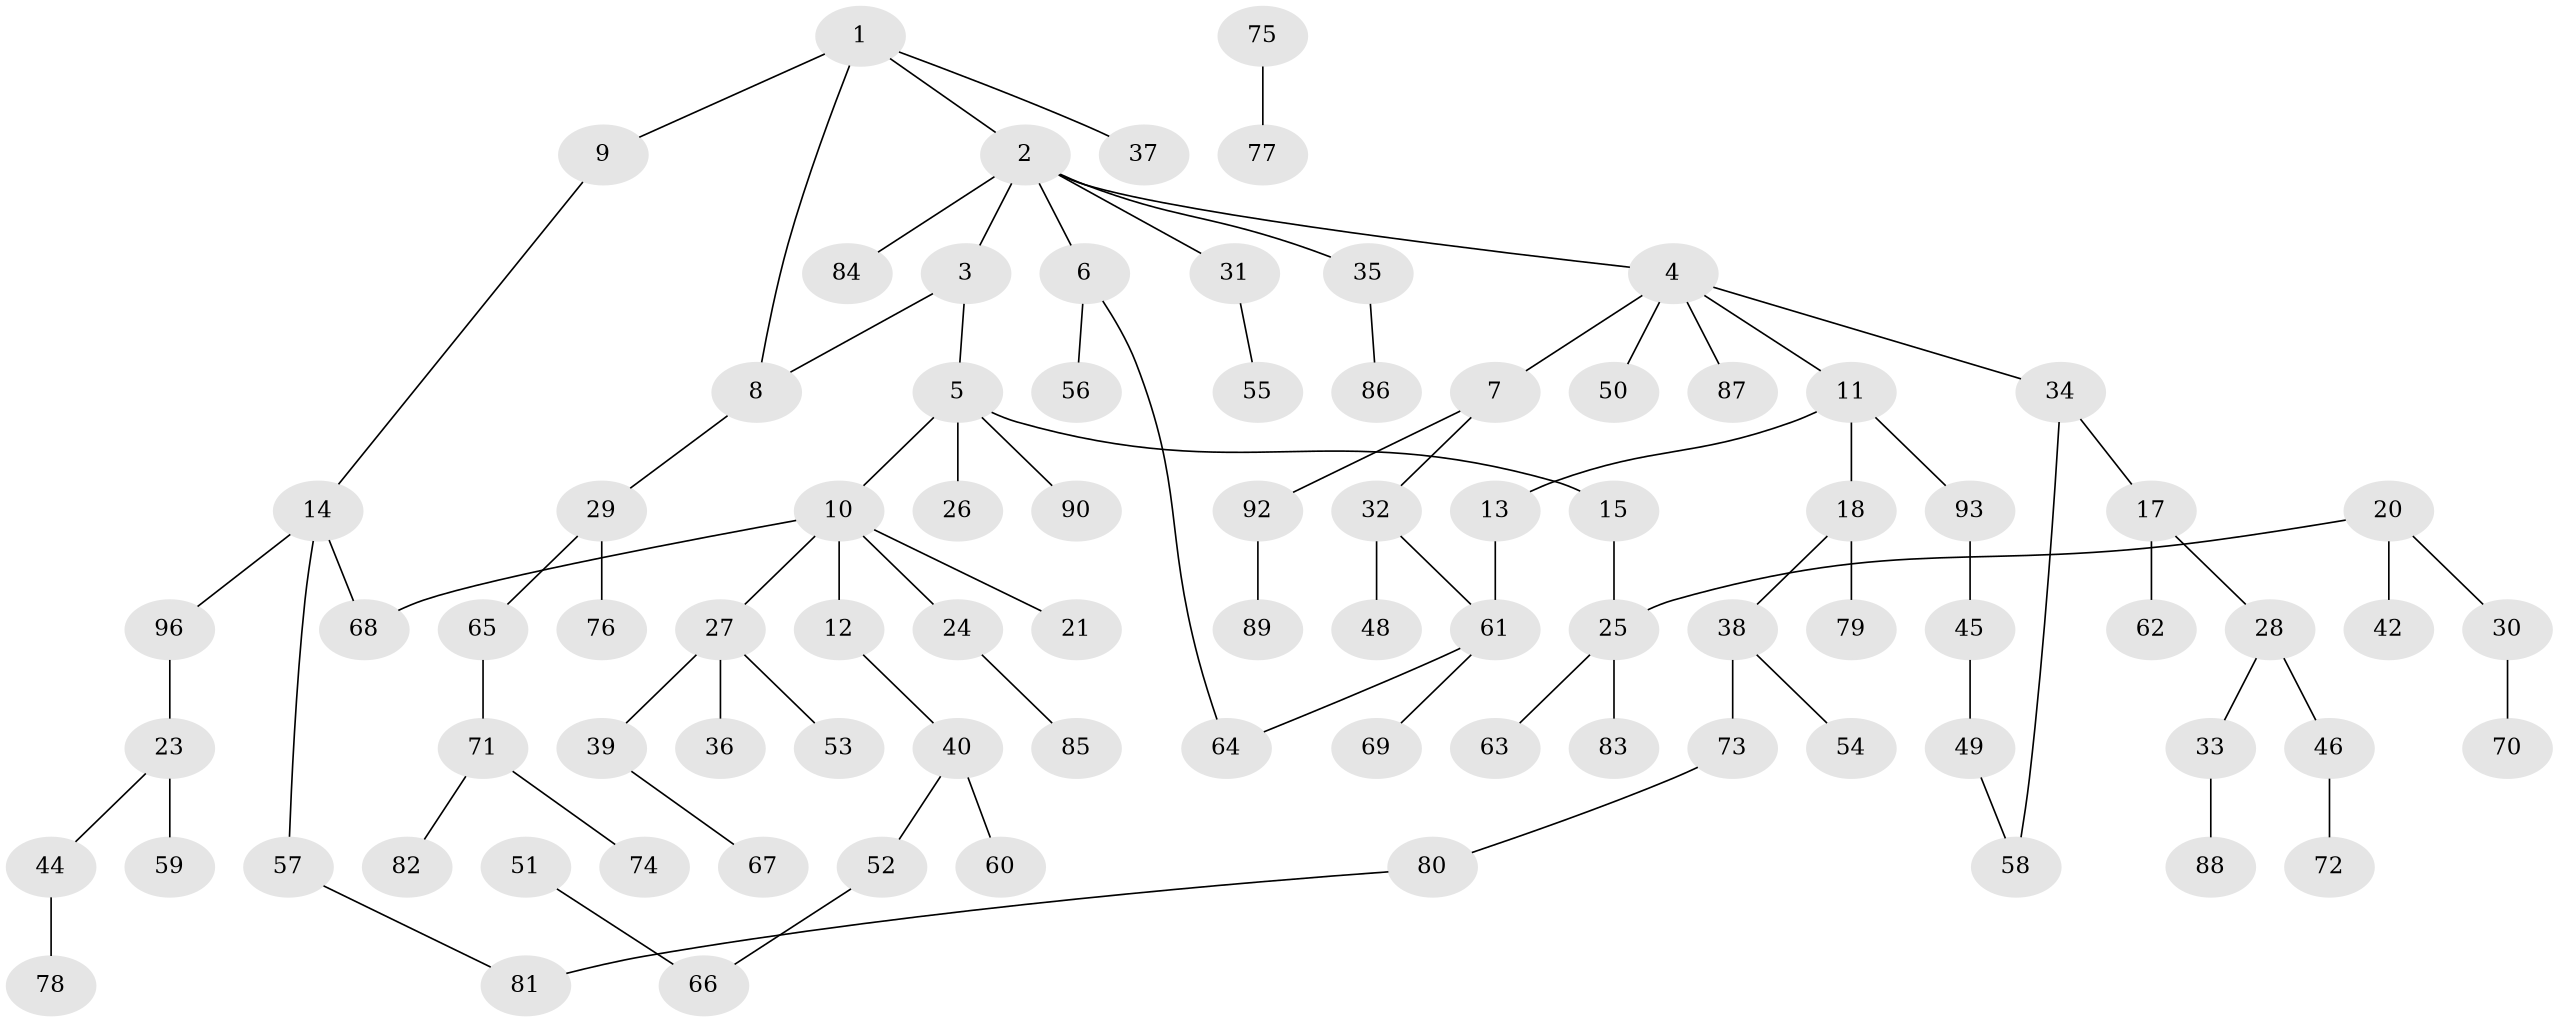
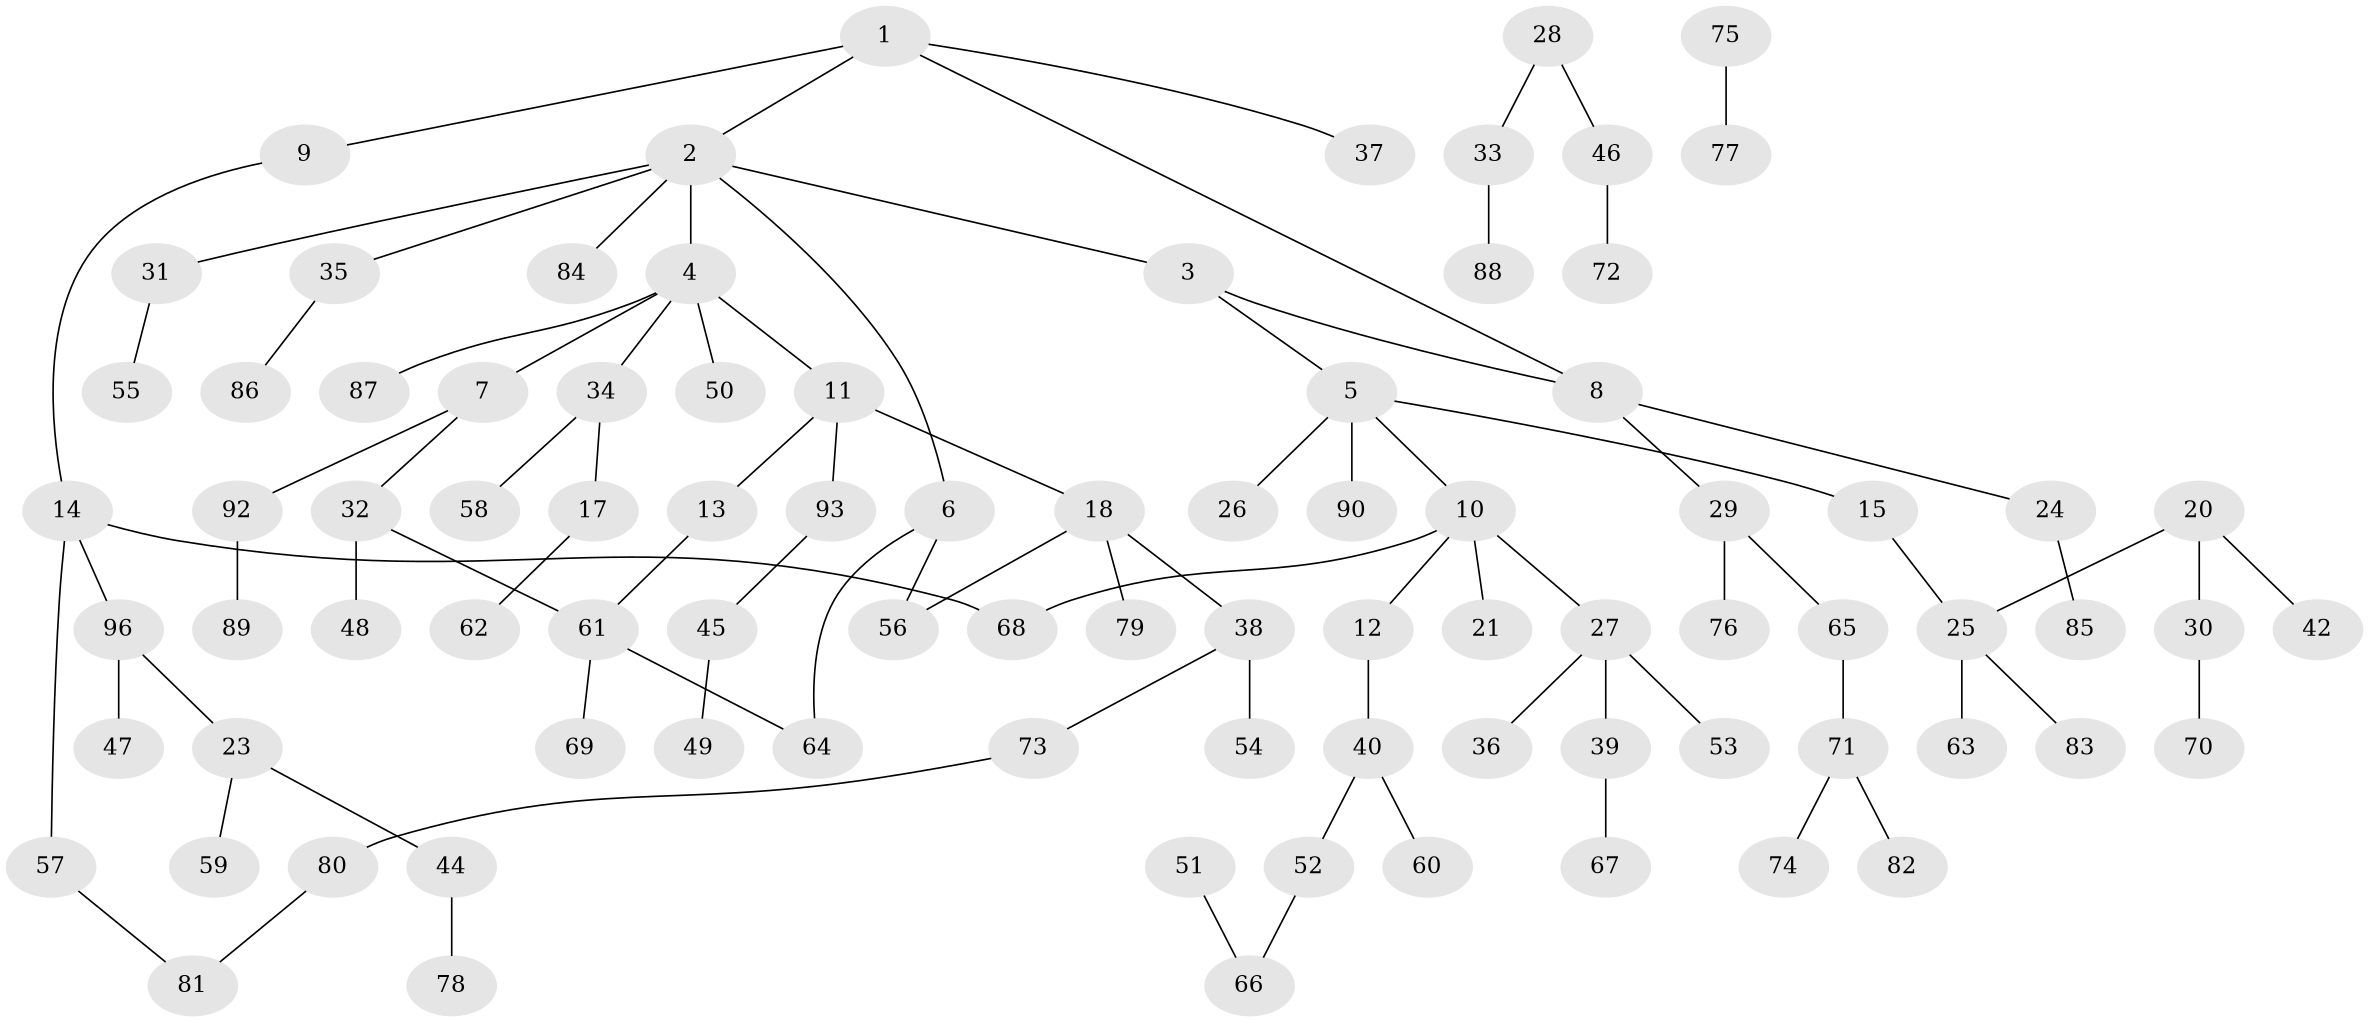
(898, 570) -> (1824, 452)
none -> (997, 570)
(2211, 570) -> none
none -> (119, 748)
(1993, 808) -> none
